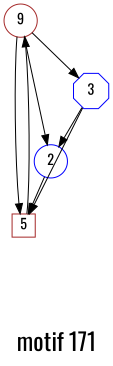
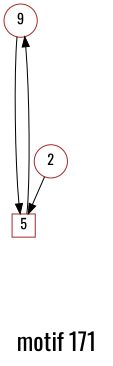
(35, 86) -> none
(91, 91) -> none
(51, 161) -> (51, 161)
